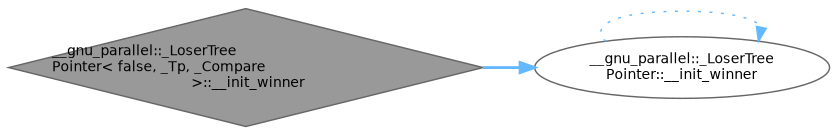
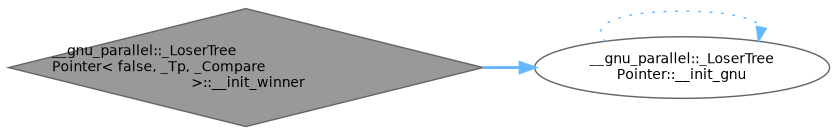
(682, 68) -> (682, 68)
